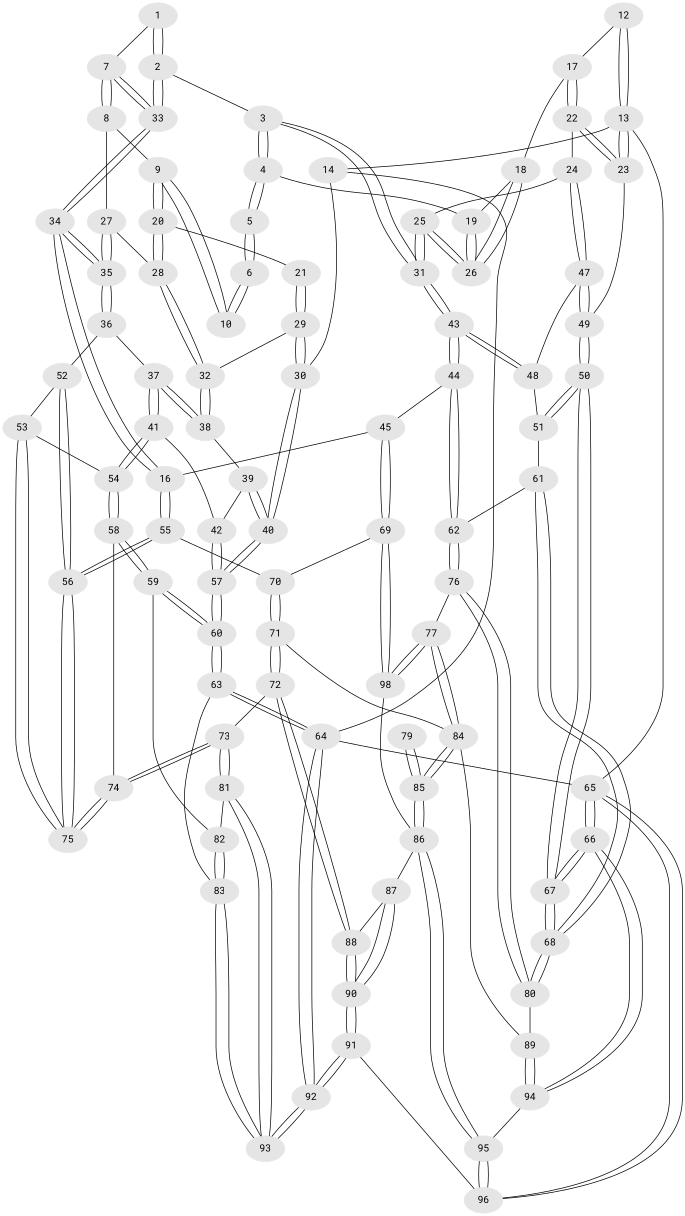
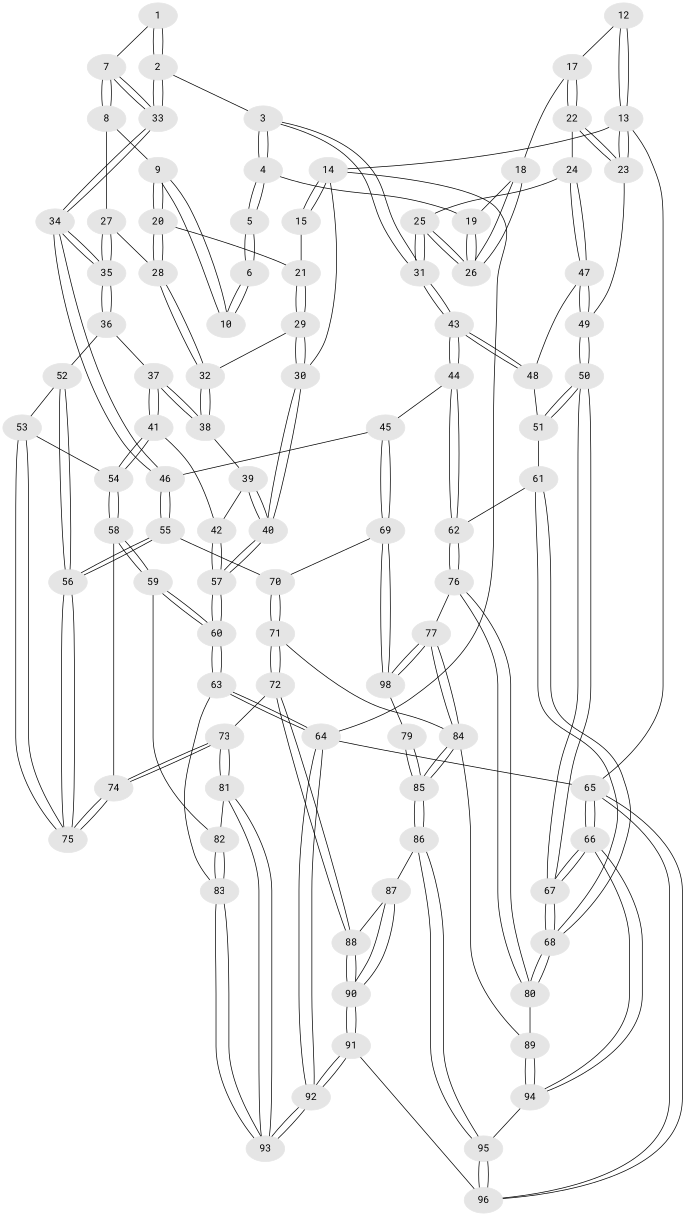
none -> (301, 222)
(165, 479) -> (165, 479)
(382, 766) -> (399, 718)
